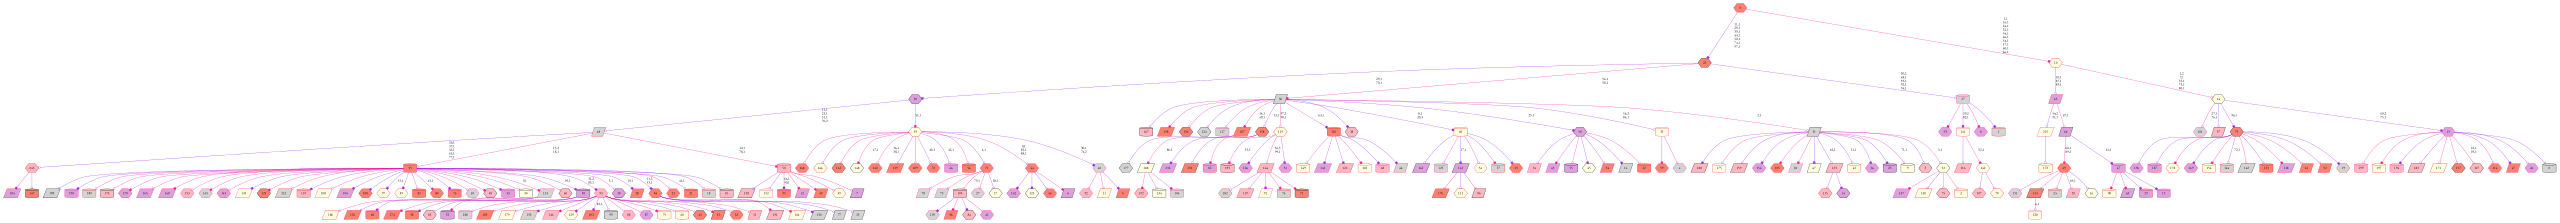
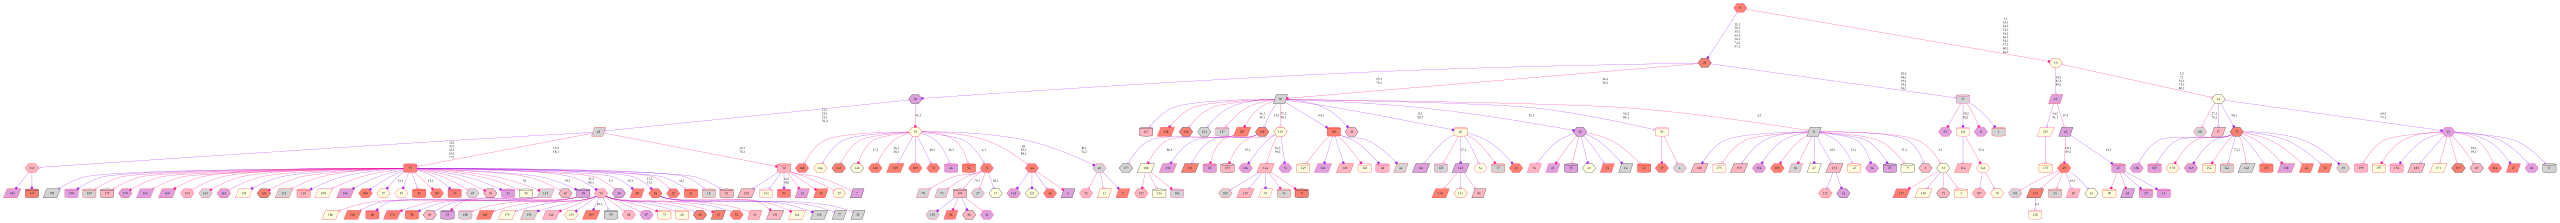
(32, 180) -> (32, 179)
(1901, 193) -> (1901, 193)
